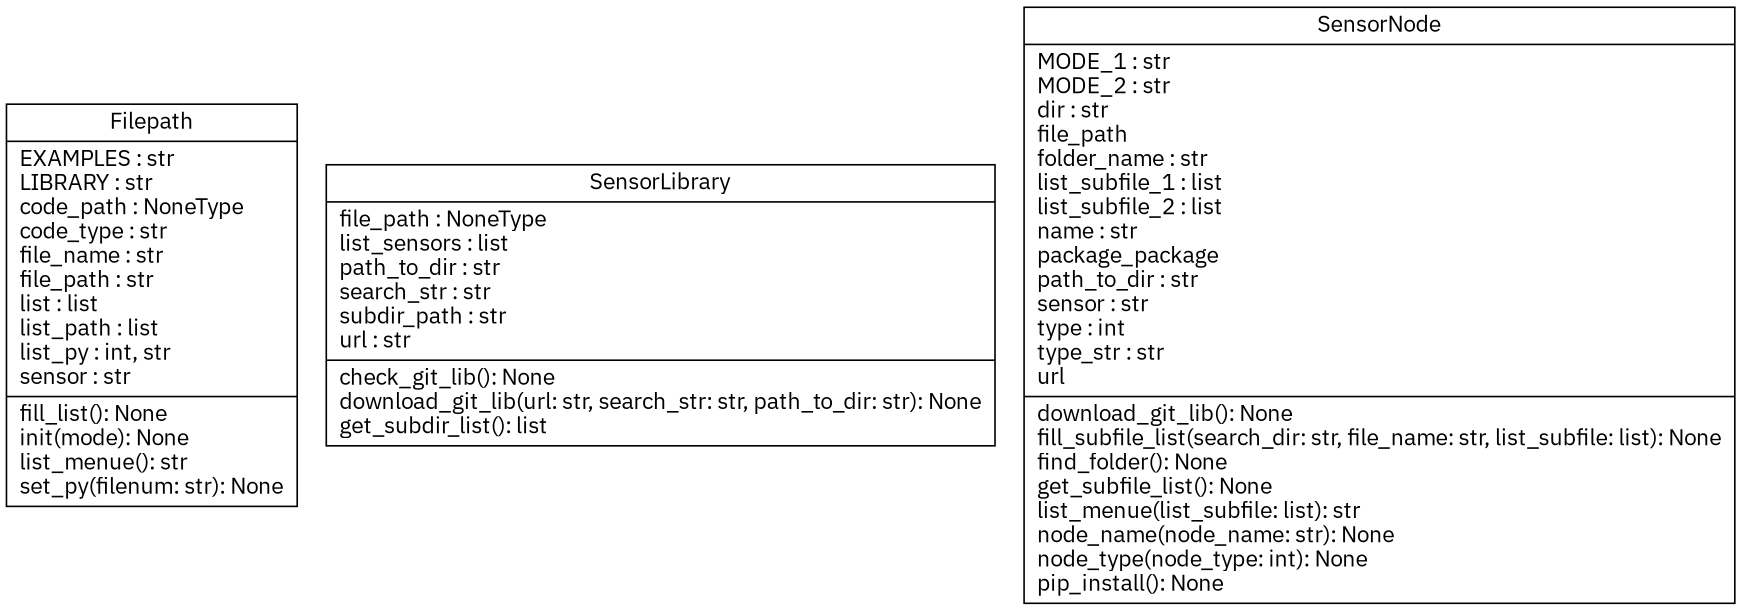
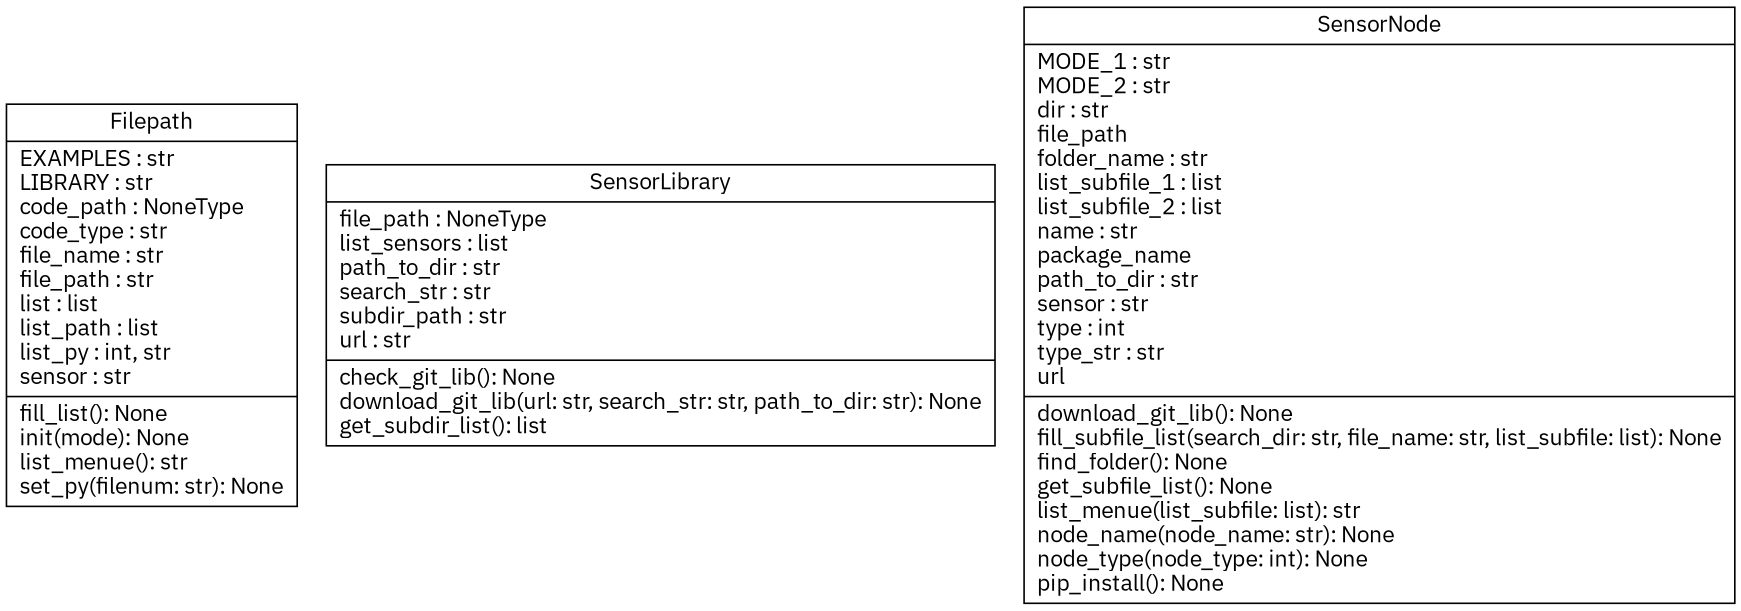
(1128, 256) -> (1115, 256)
